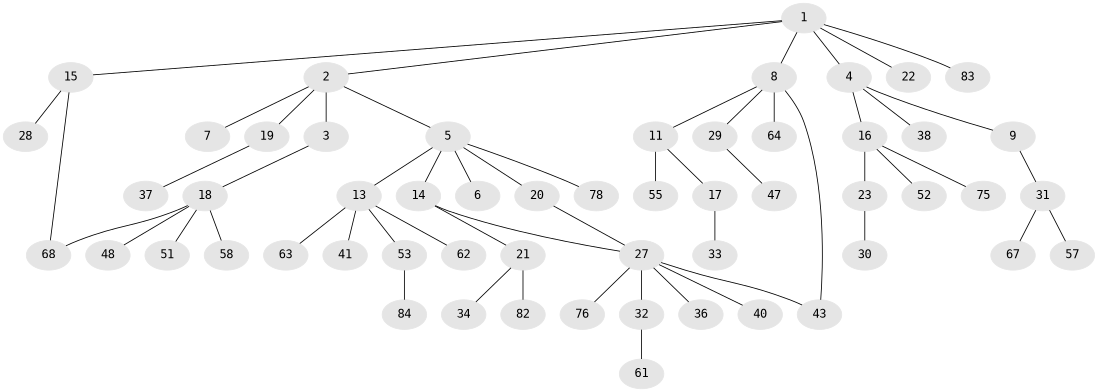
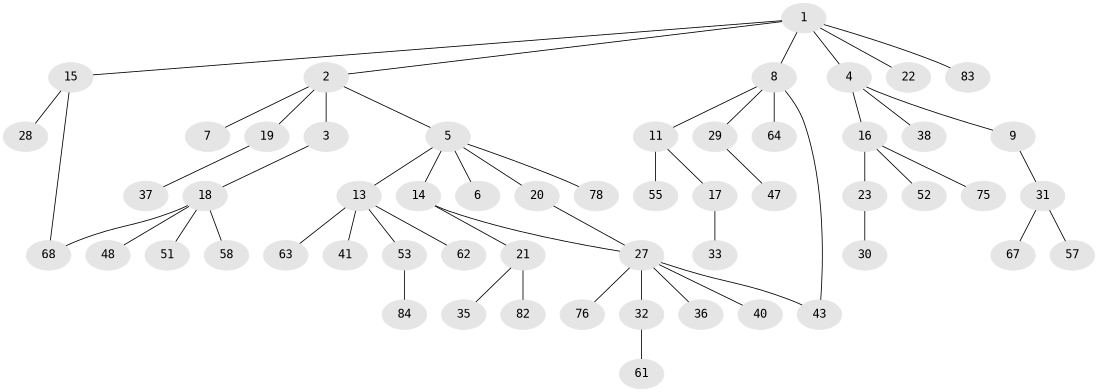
(464, 315) -> (464, 315)
